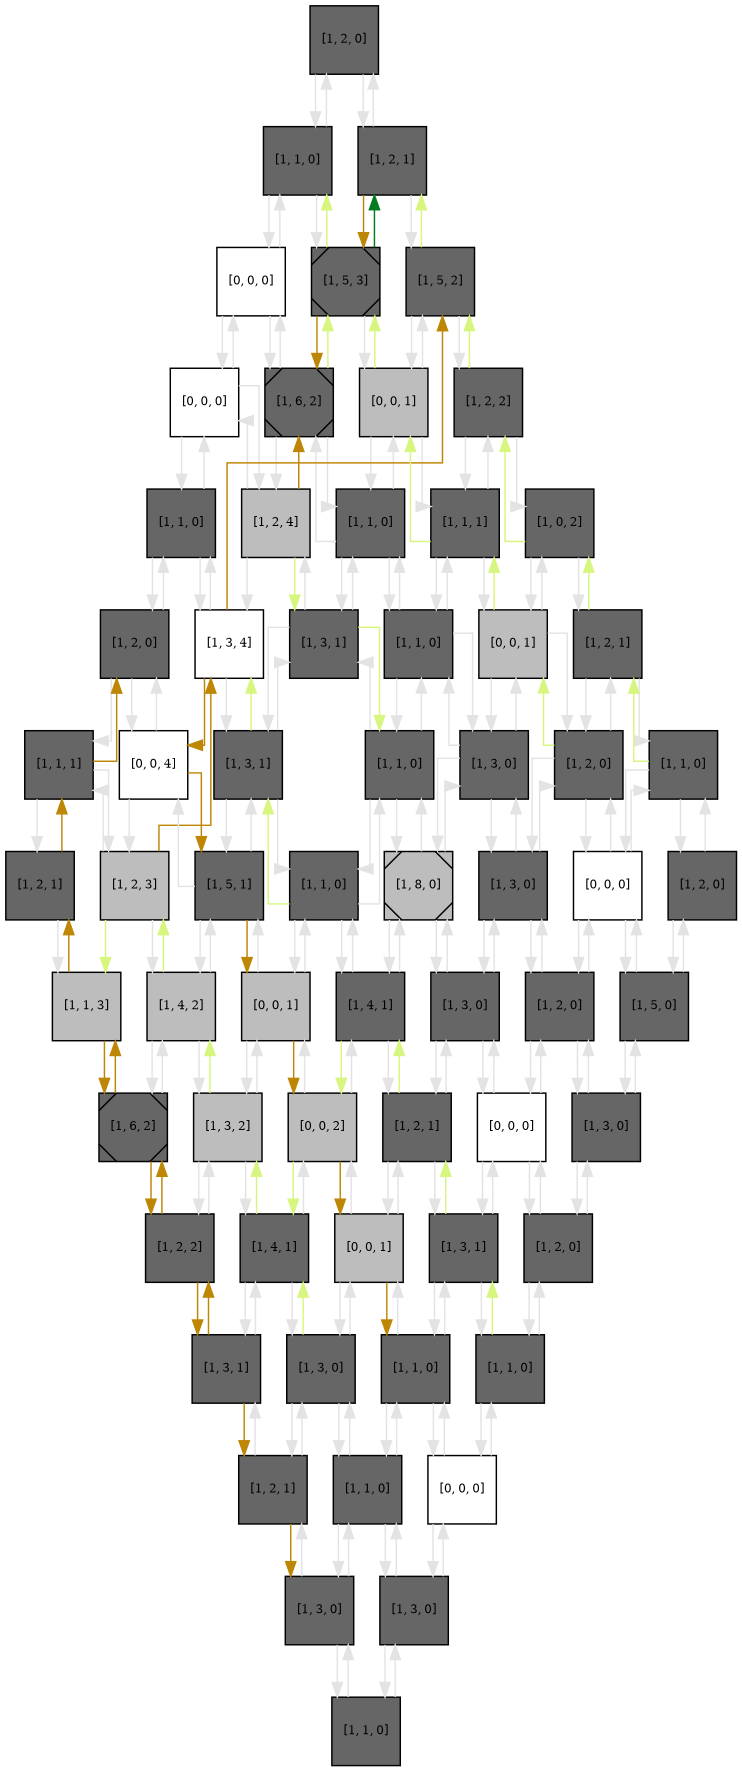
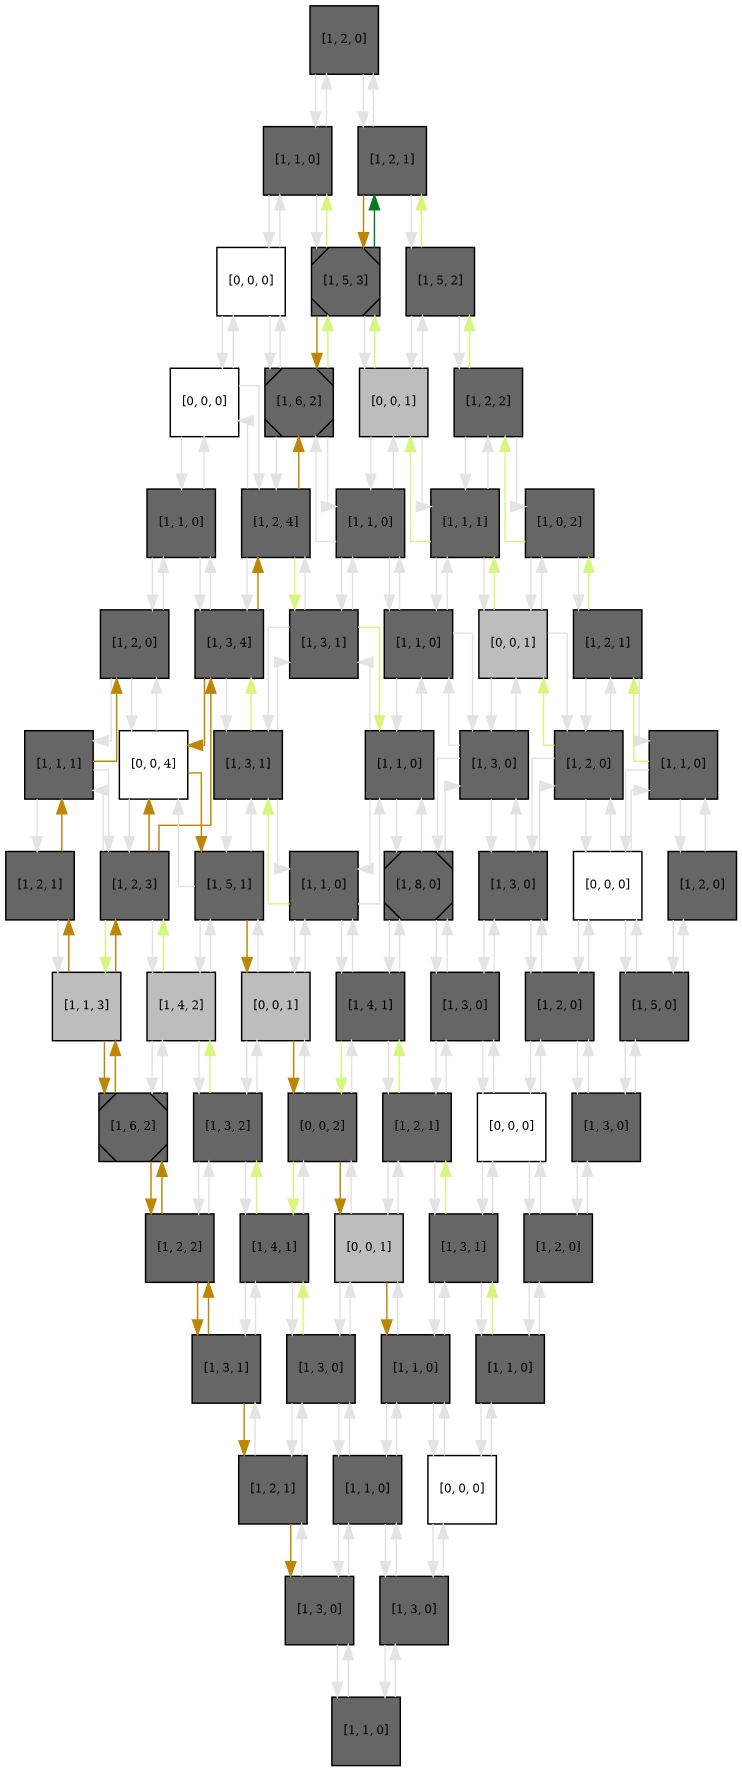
(340, 463) -> (258, 591)
(276, 523) -> (276, 523)
(229, 644) -> (229, 644)
none -> (149, 833)
(135, 886) -> (135, 886)
(418, 886) -> (418, 886)
none -> (116, 953)
(228, 1127) -> (228, 1127)
(322, 1127) -> (322, 1127)
